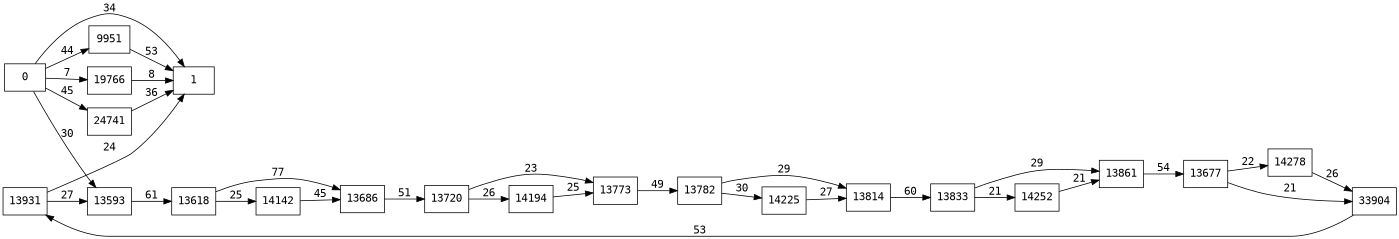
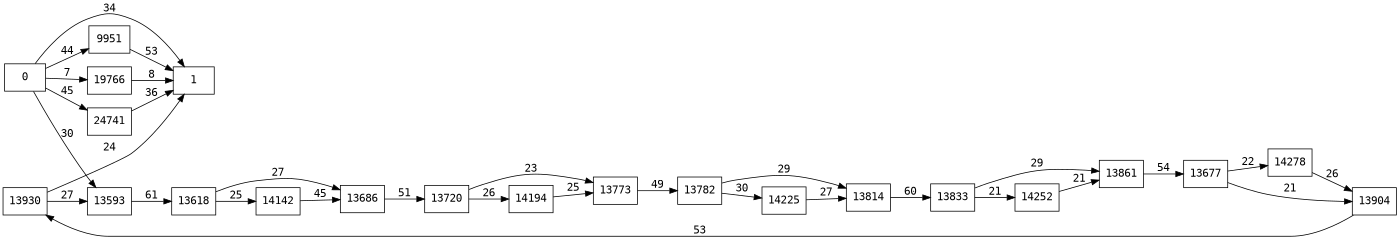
(278, 173) -> (278, 173)
(25, 201) -> (25, 201)
(1374, 201) -> (1374, 201)
